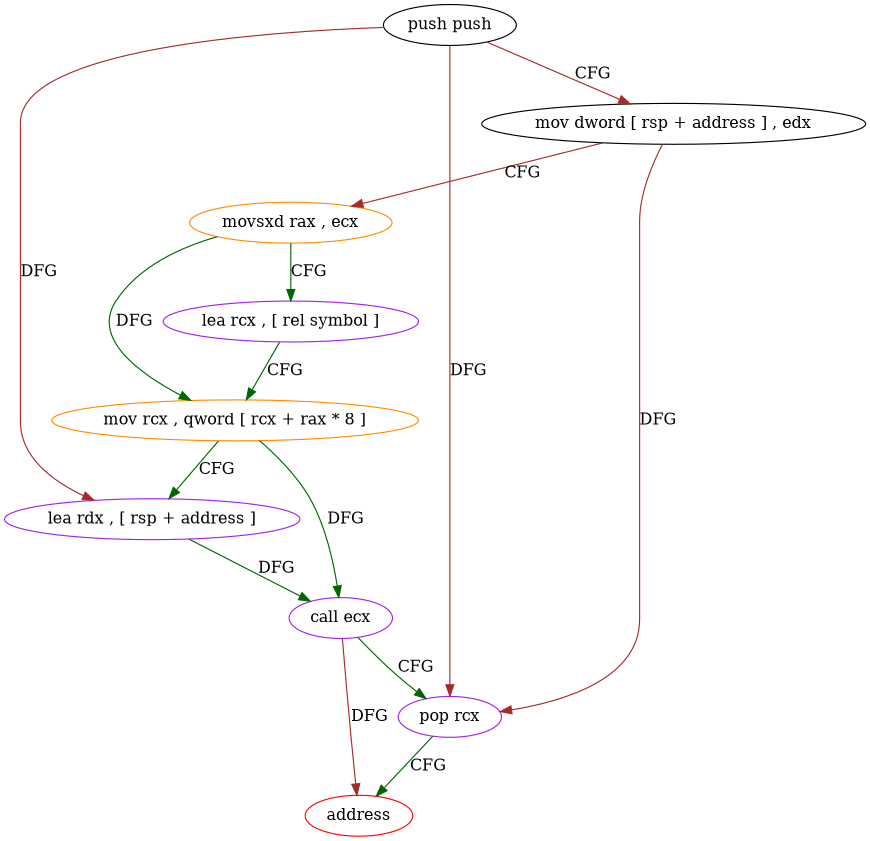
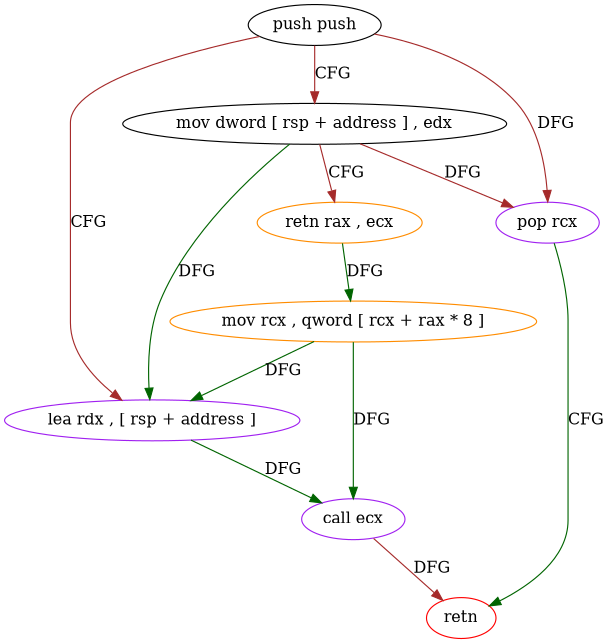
(291, 223) -> (340, 223)
none -> (189, 250)
(39, 272) -> (89, 223)
(291, 322) -> none
(217, 470) -> (283, 371)
(386, 666) -> none
(359, 816) -> (461, 618)
